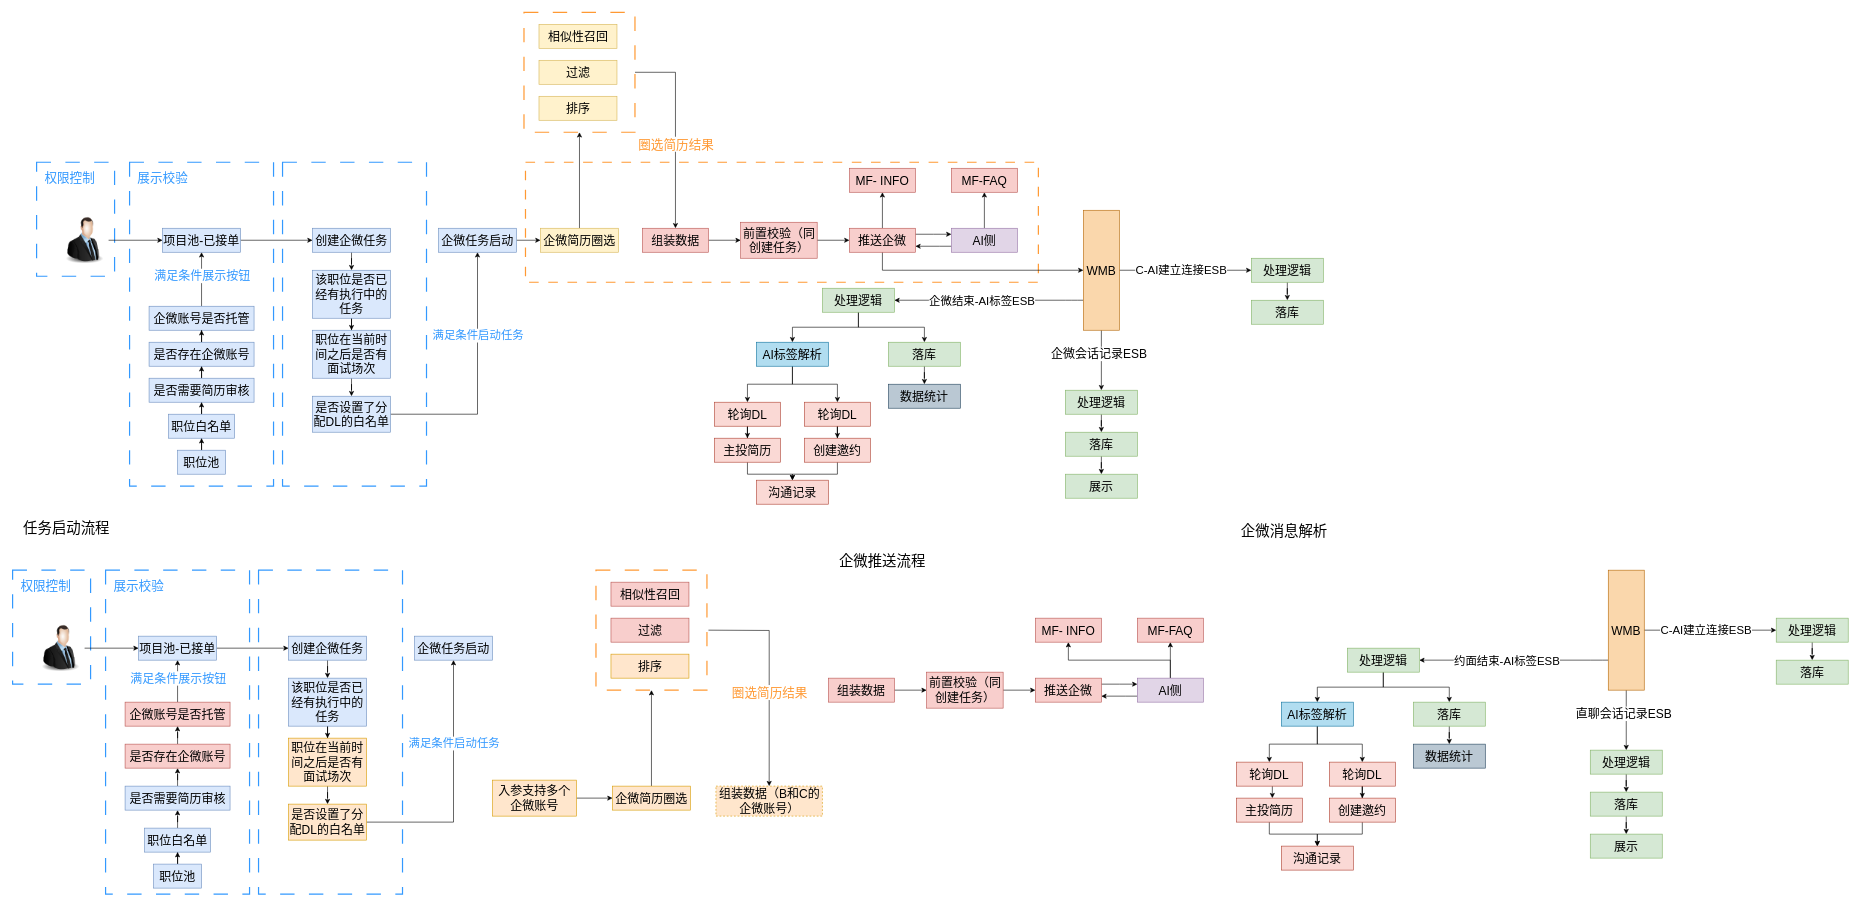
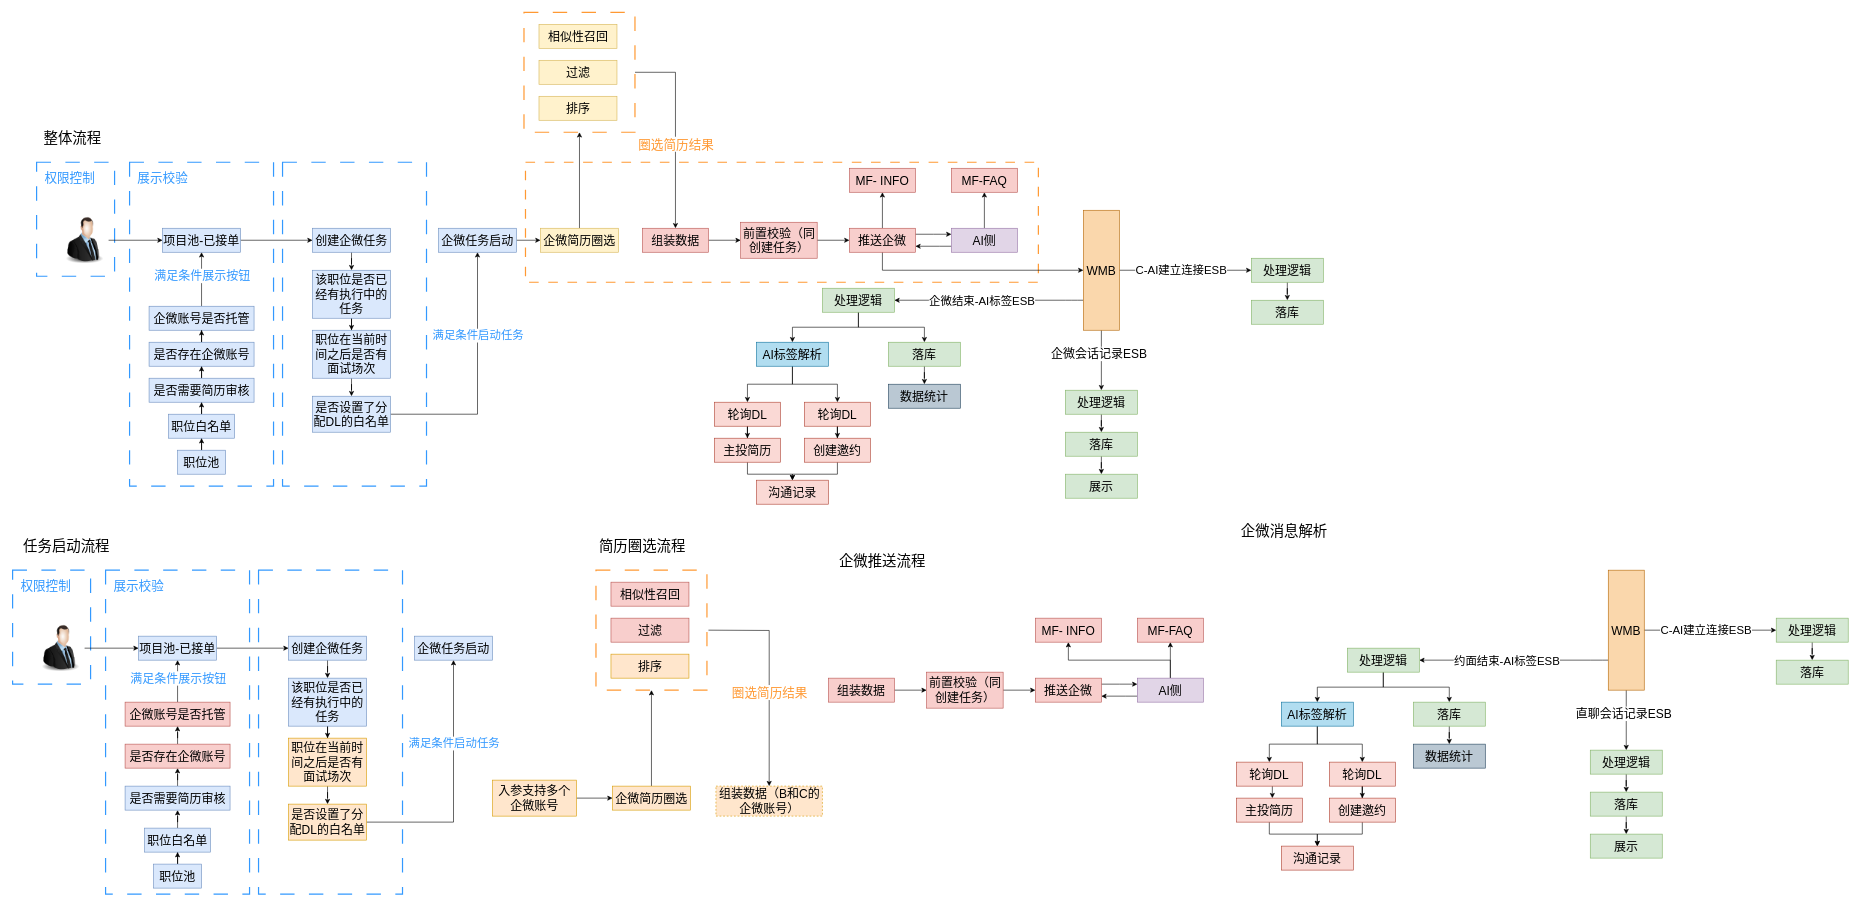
none -> (72, 138)
(66, 528) -> (66, 546)
none -> (642, 546)
